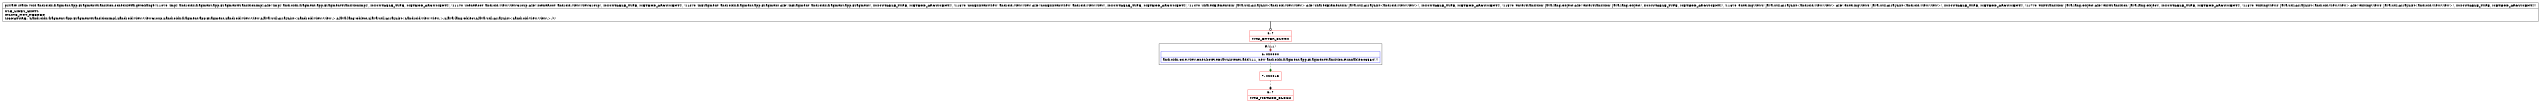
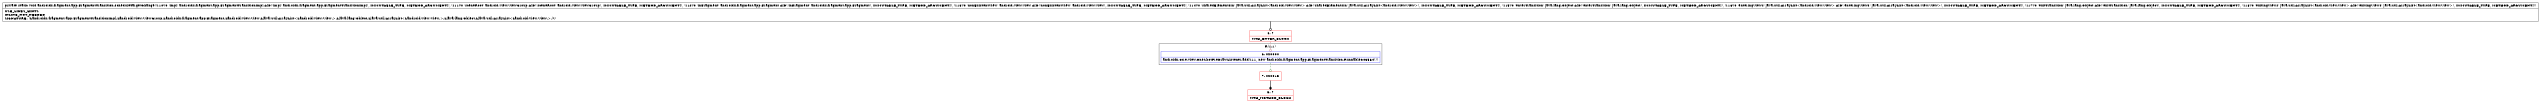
(1270, 45) -> (1270, 46)
(1270, 66) -> (1270, 66)
(1270, 84) -> (1270, 84)
